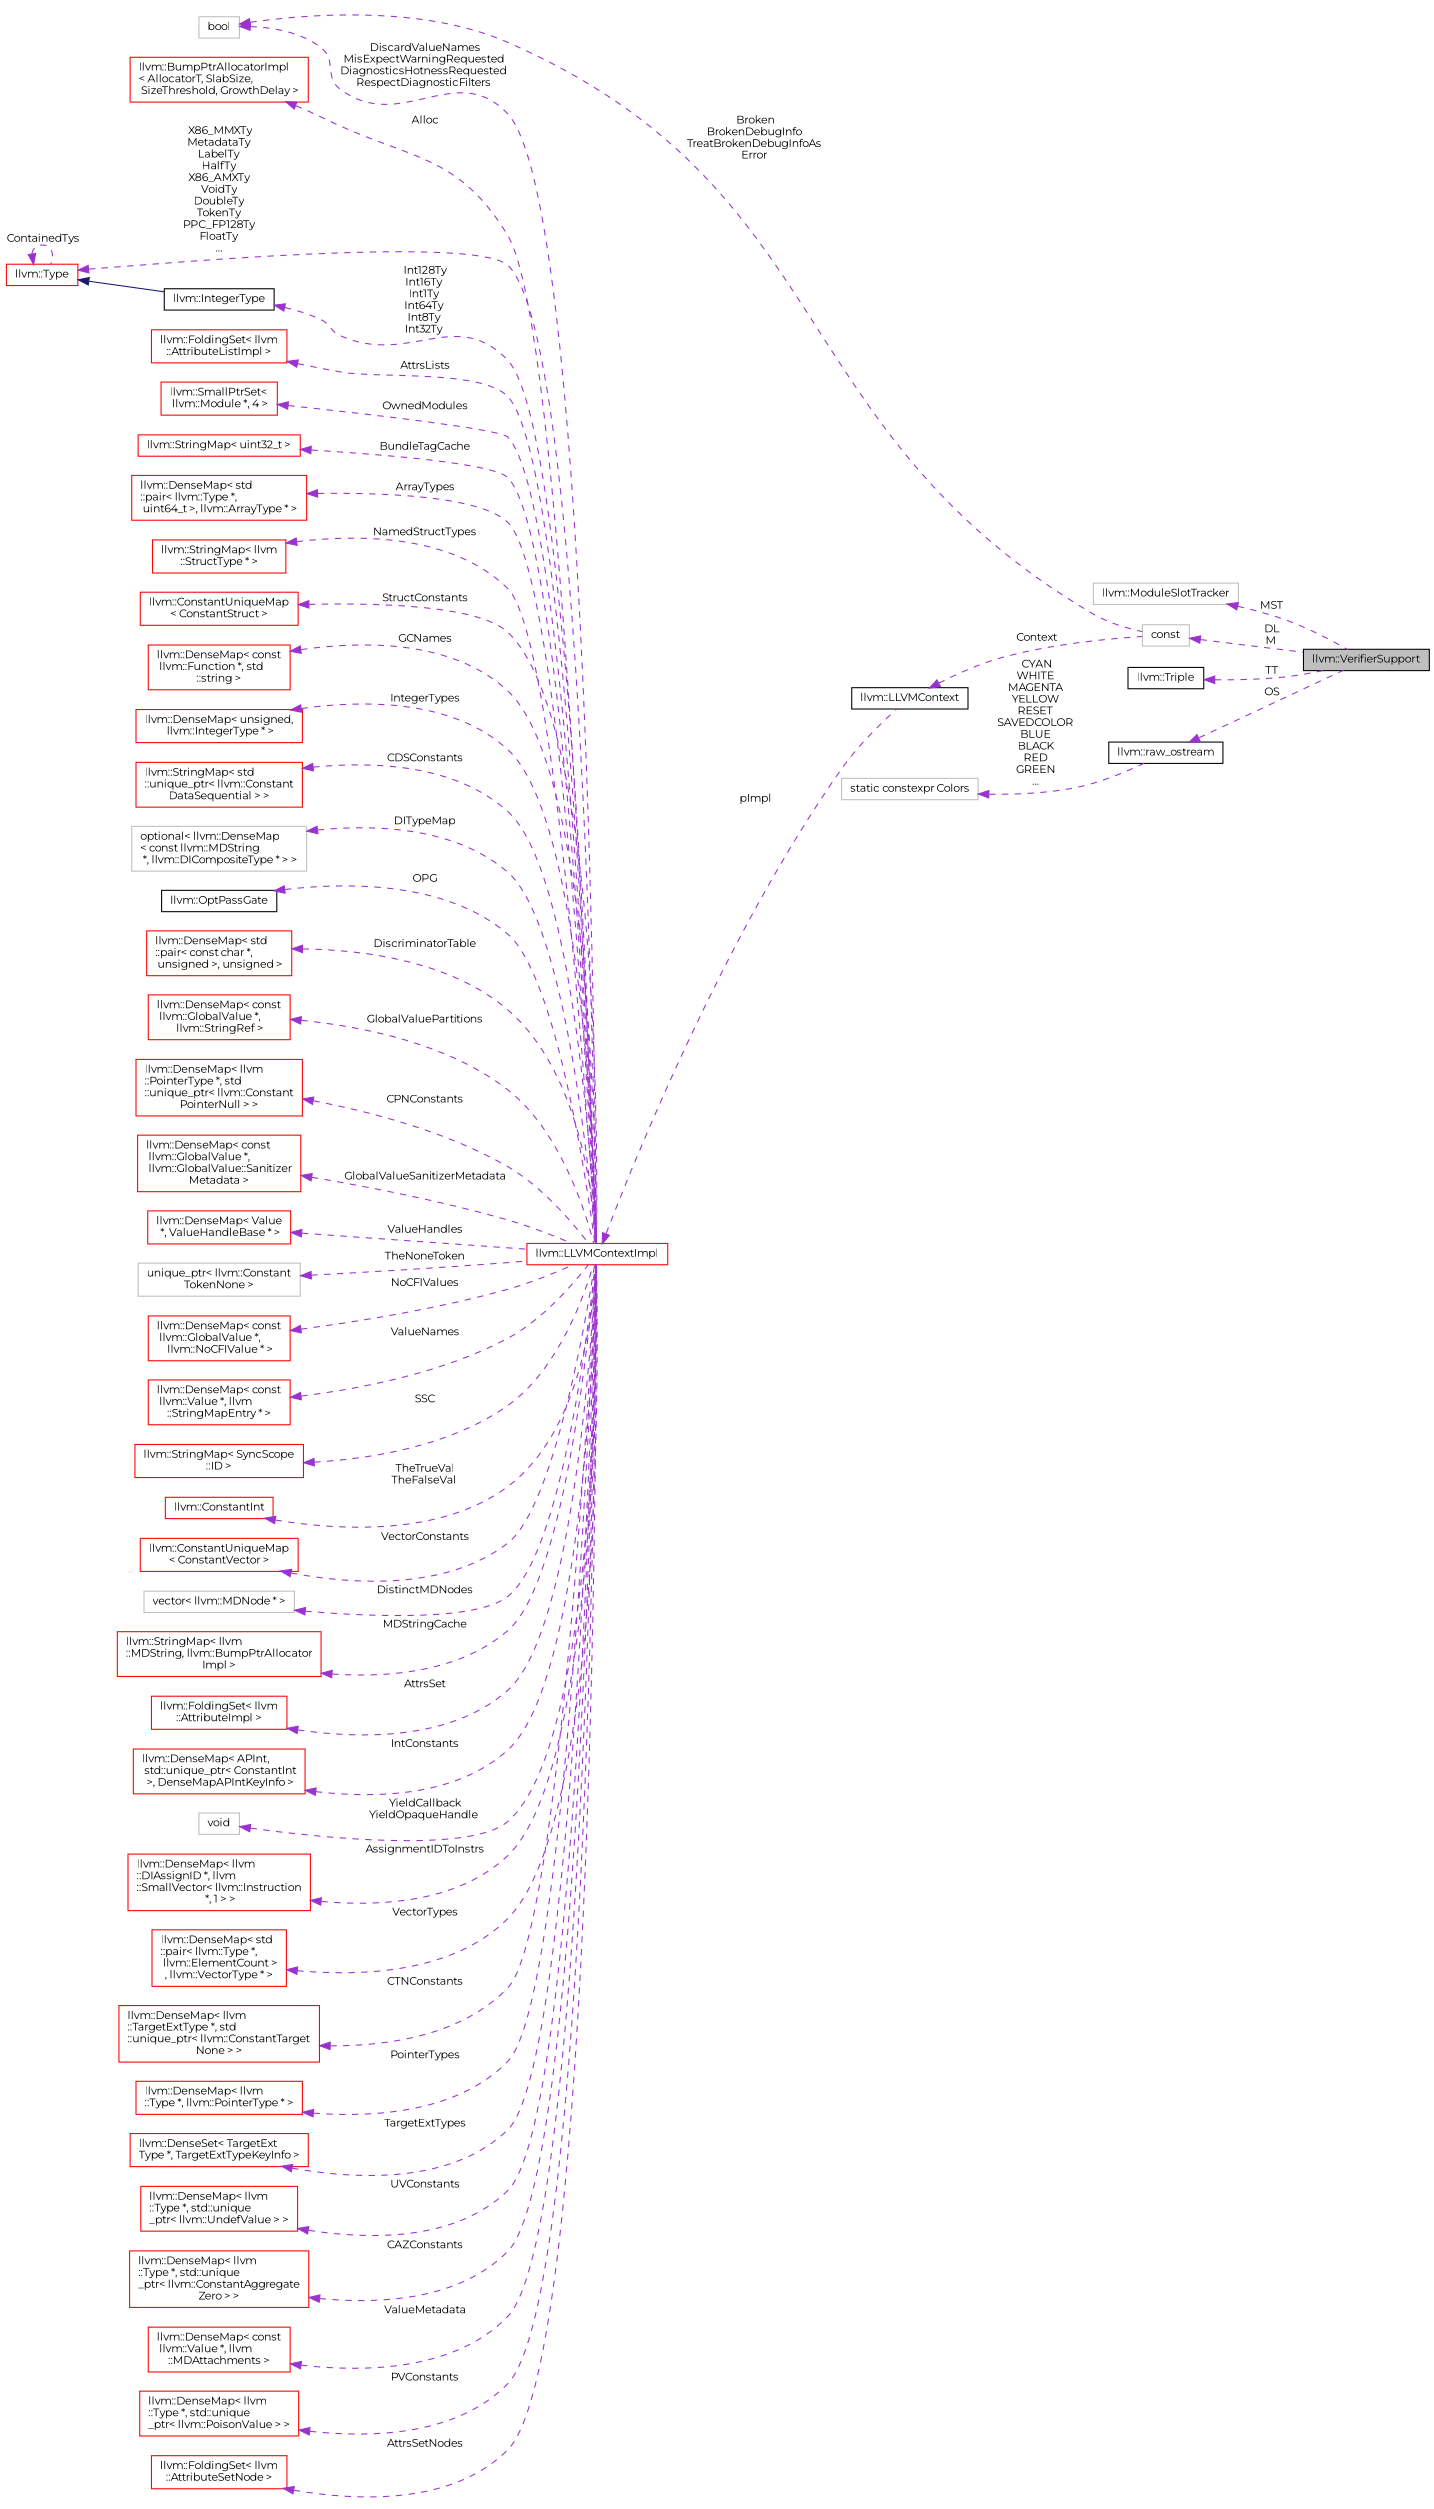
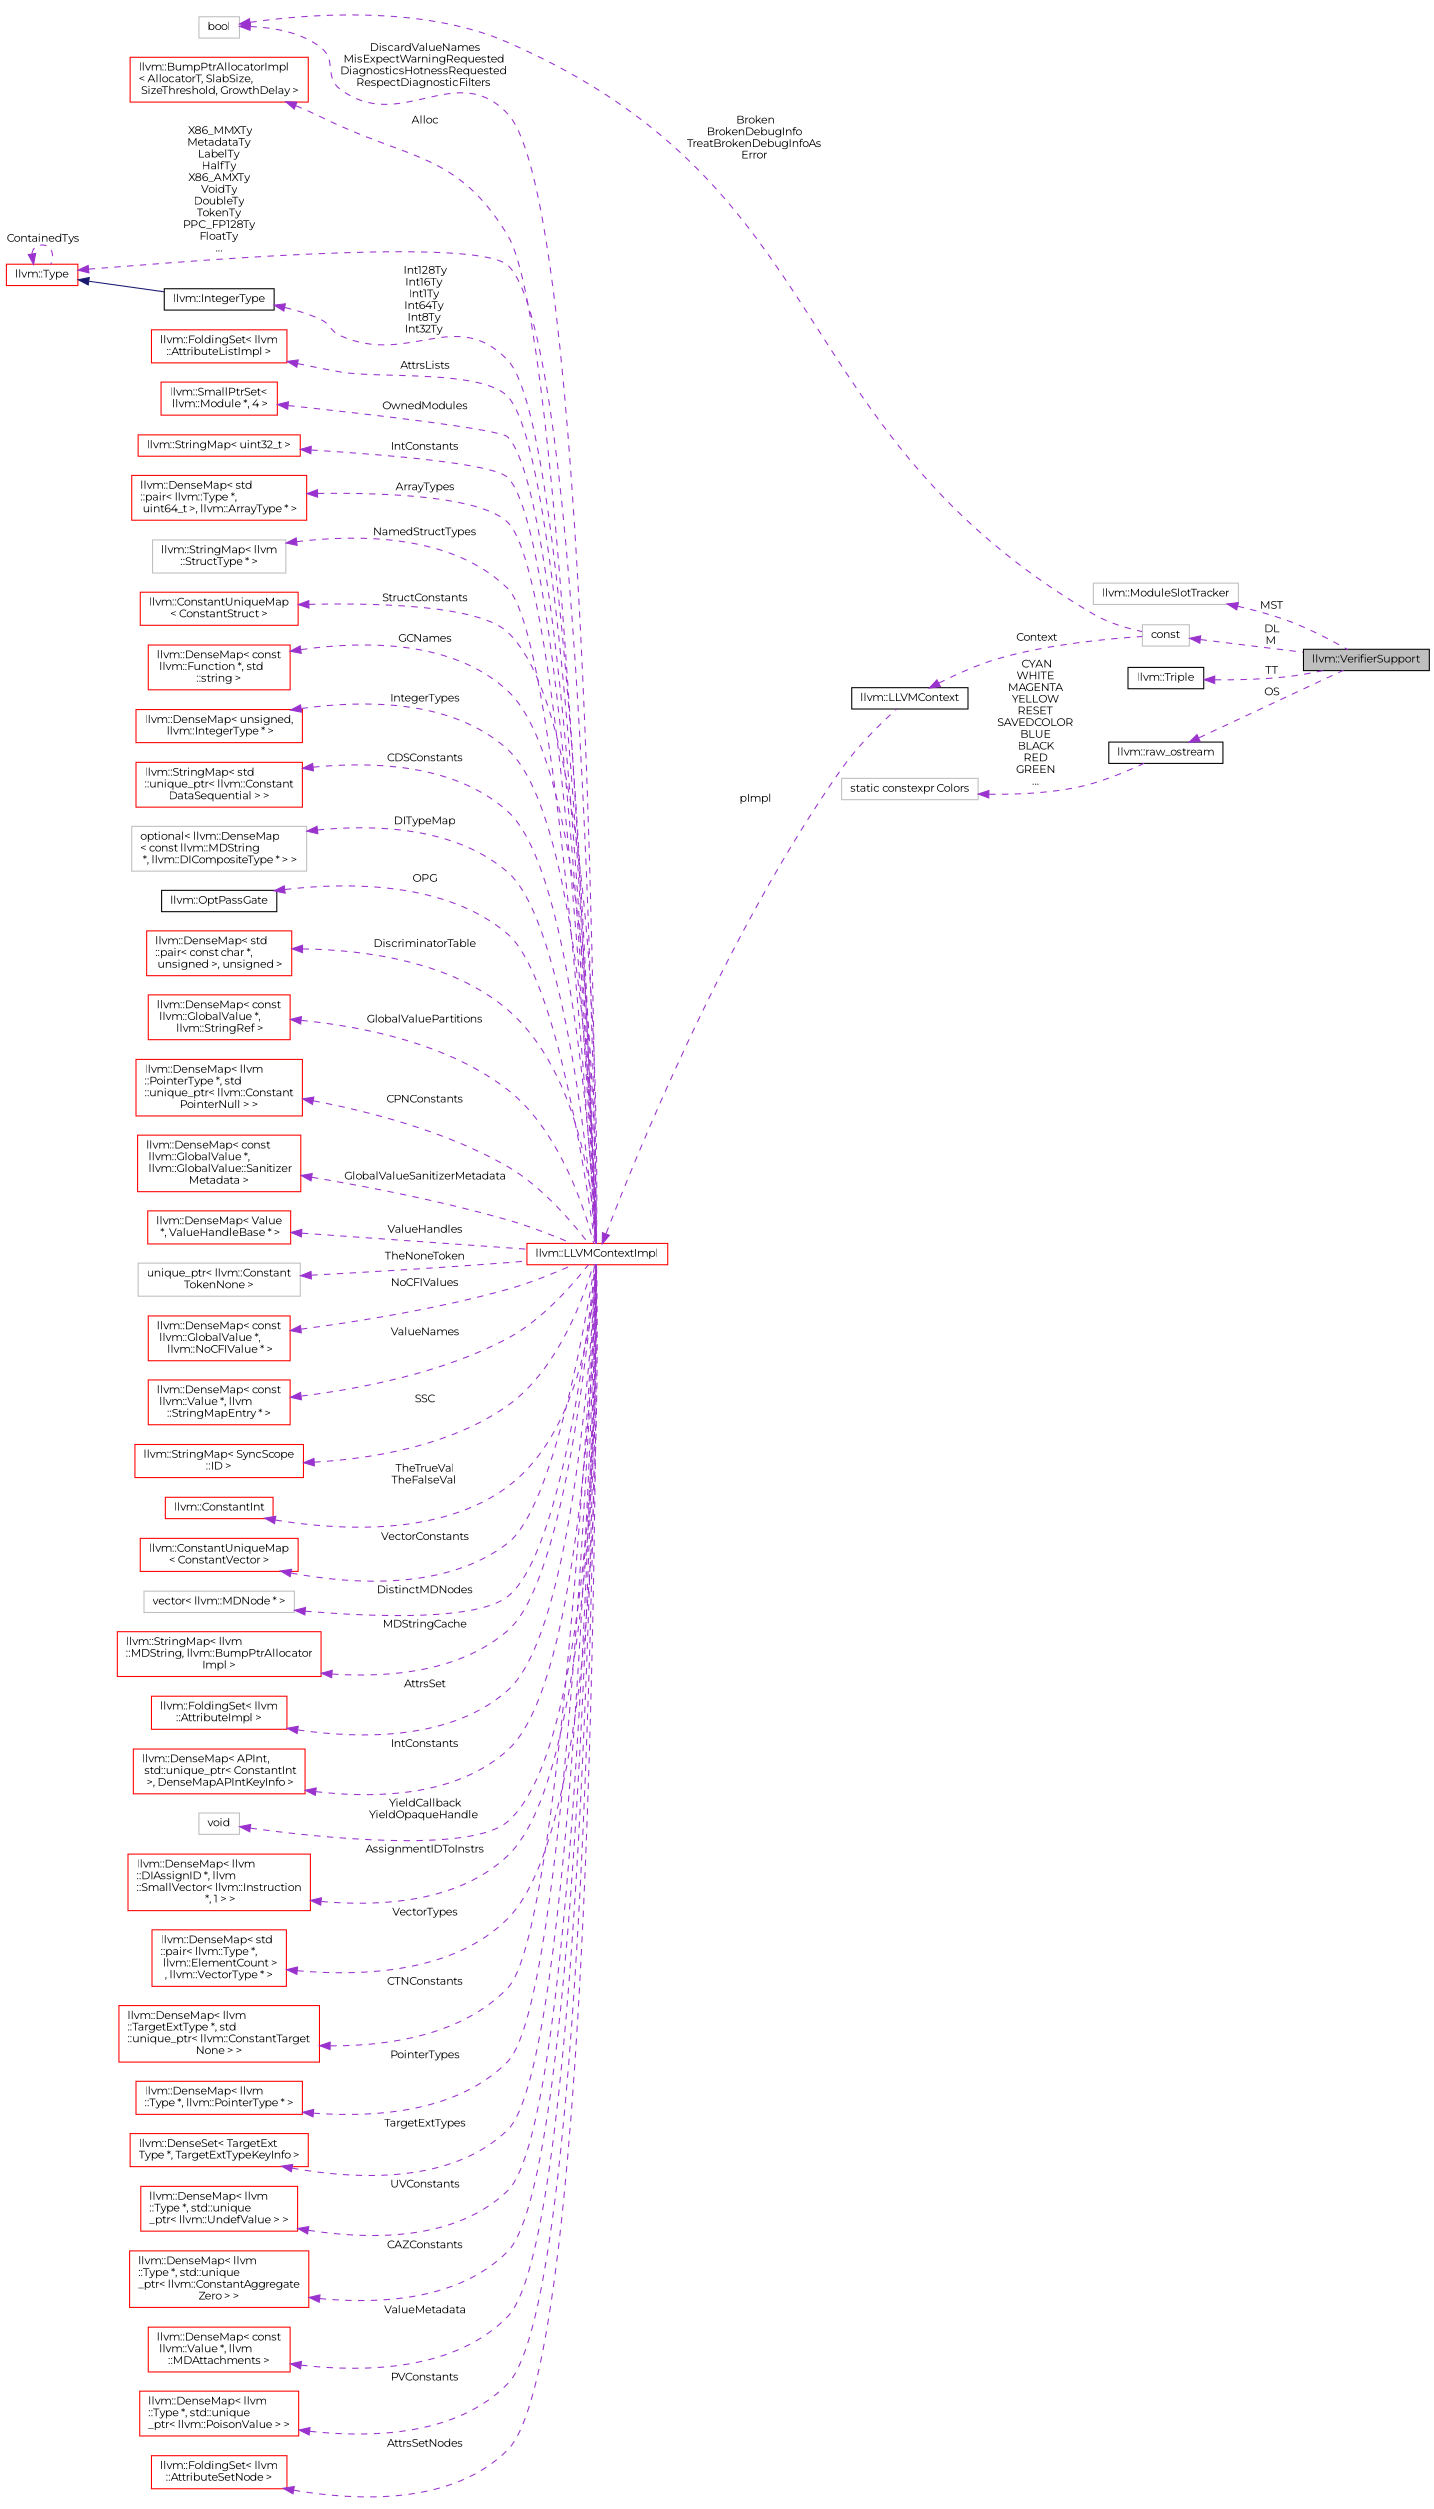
(424, 447) -> (424, 447)
(219, 556) -> (219, 556)
